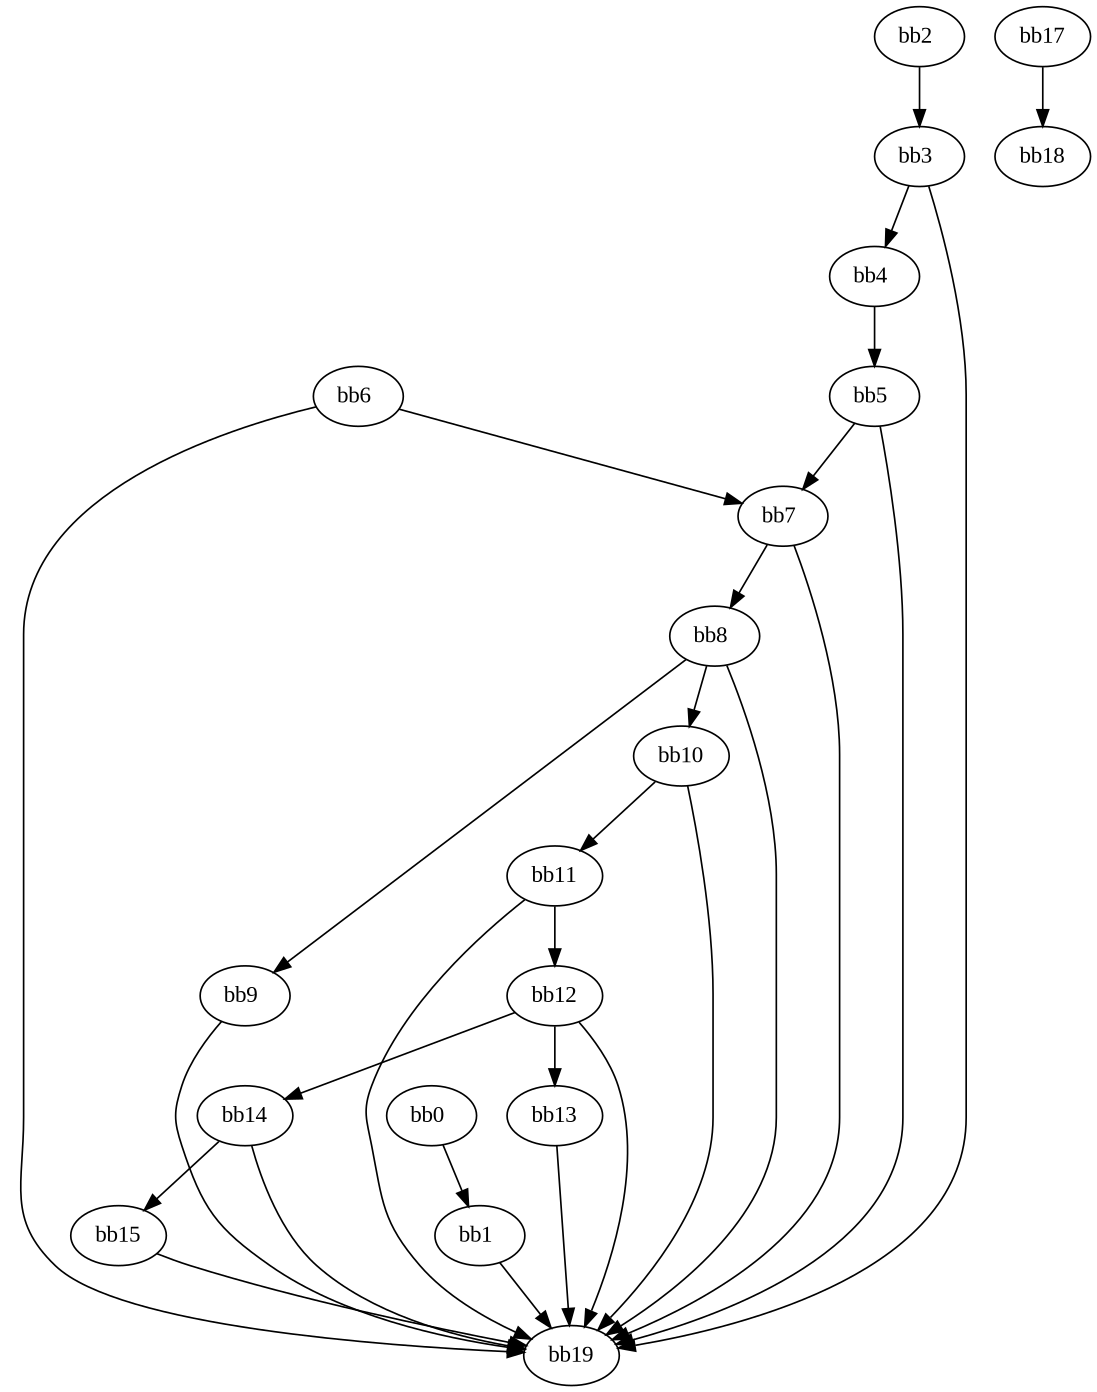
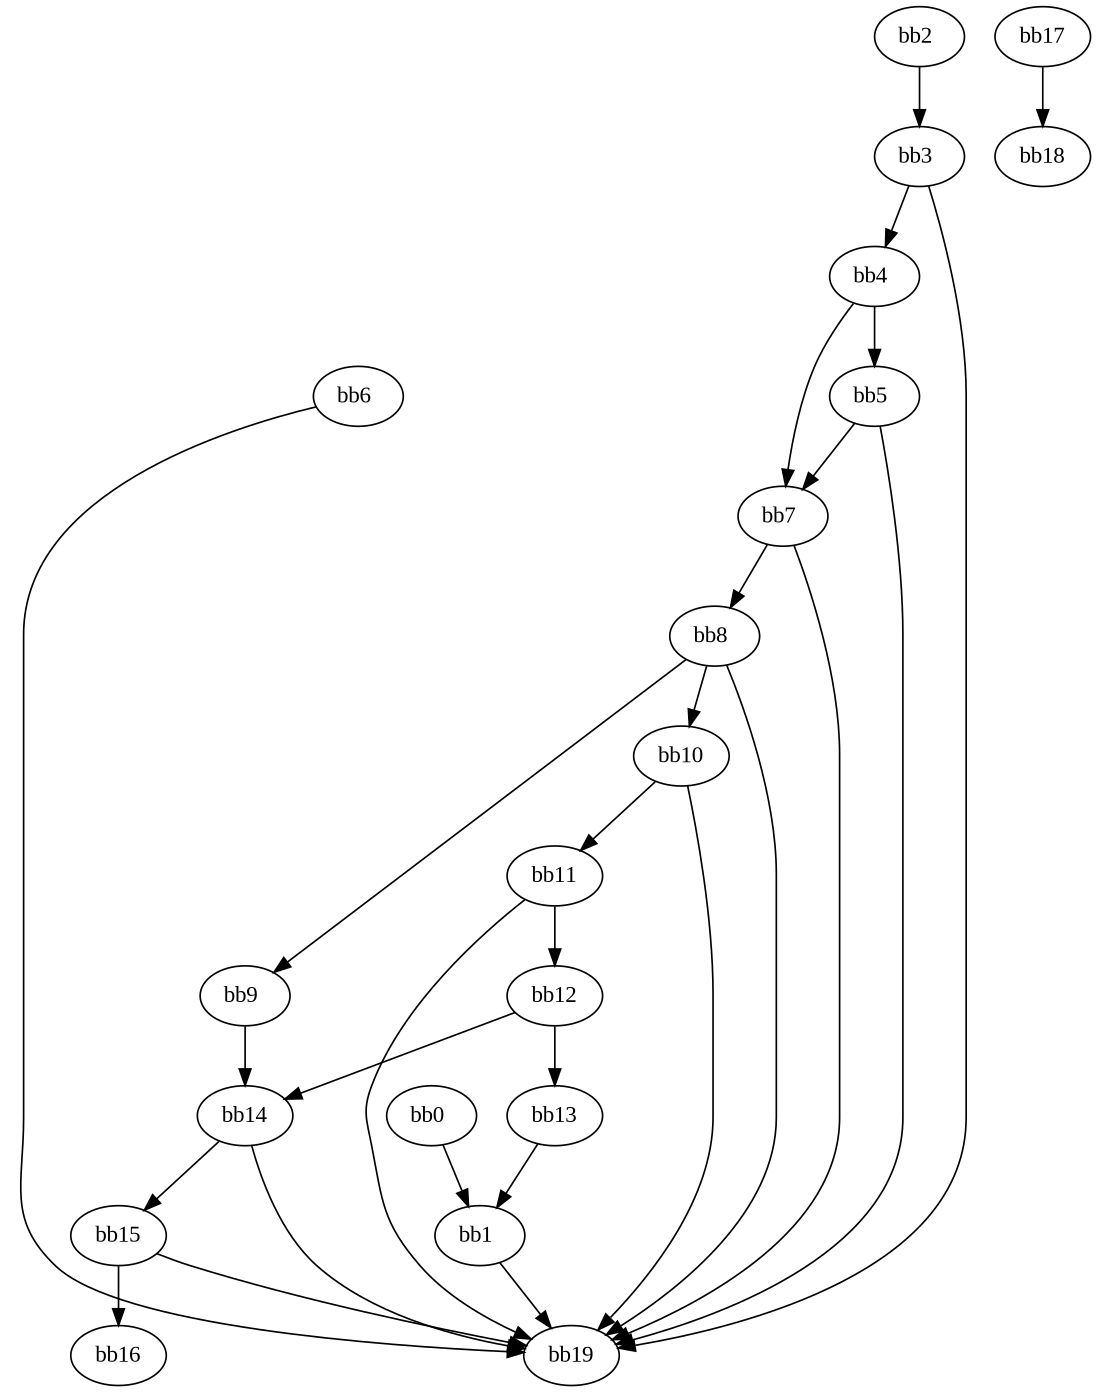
(562, 454) -> (809, 382)
(627, 1163) -> none
(563, 1227) -> (522, 1169)
(255, 1255) -> (245, 1048)
none -> (119, 1356)
